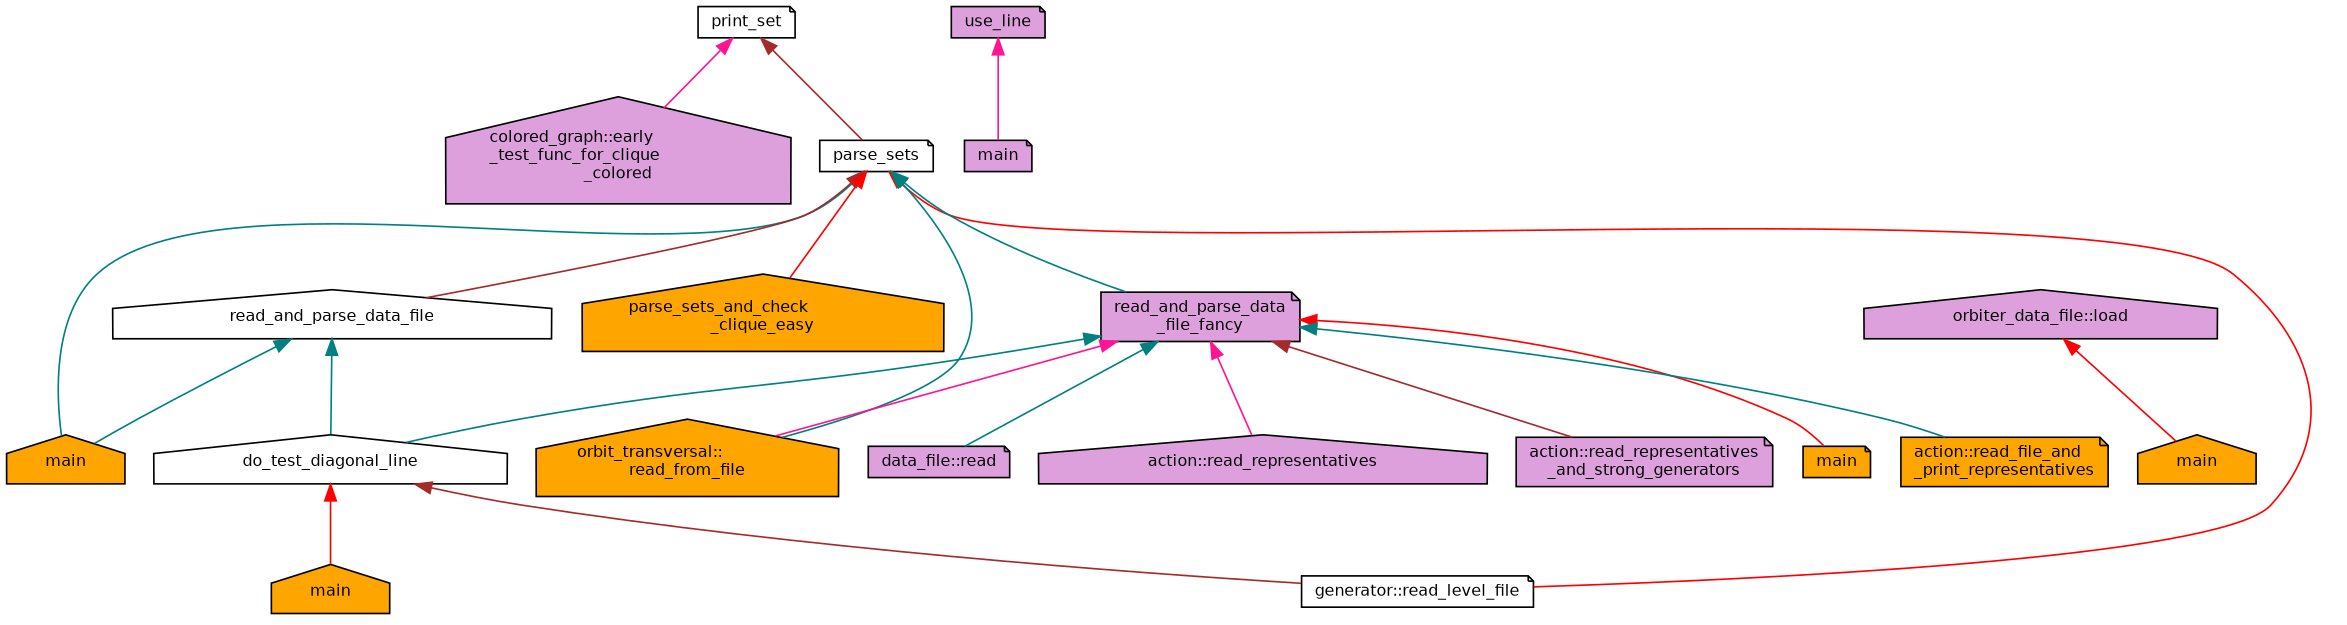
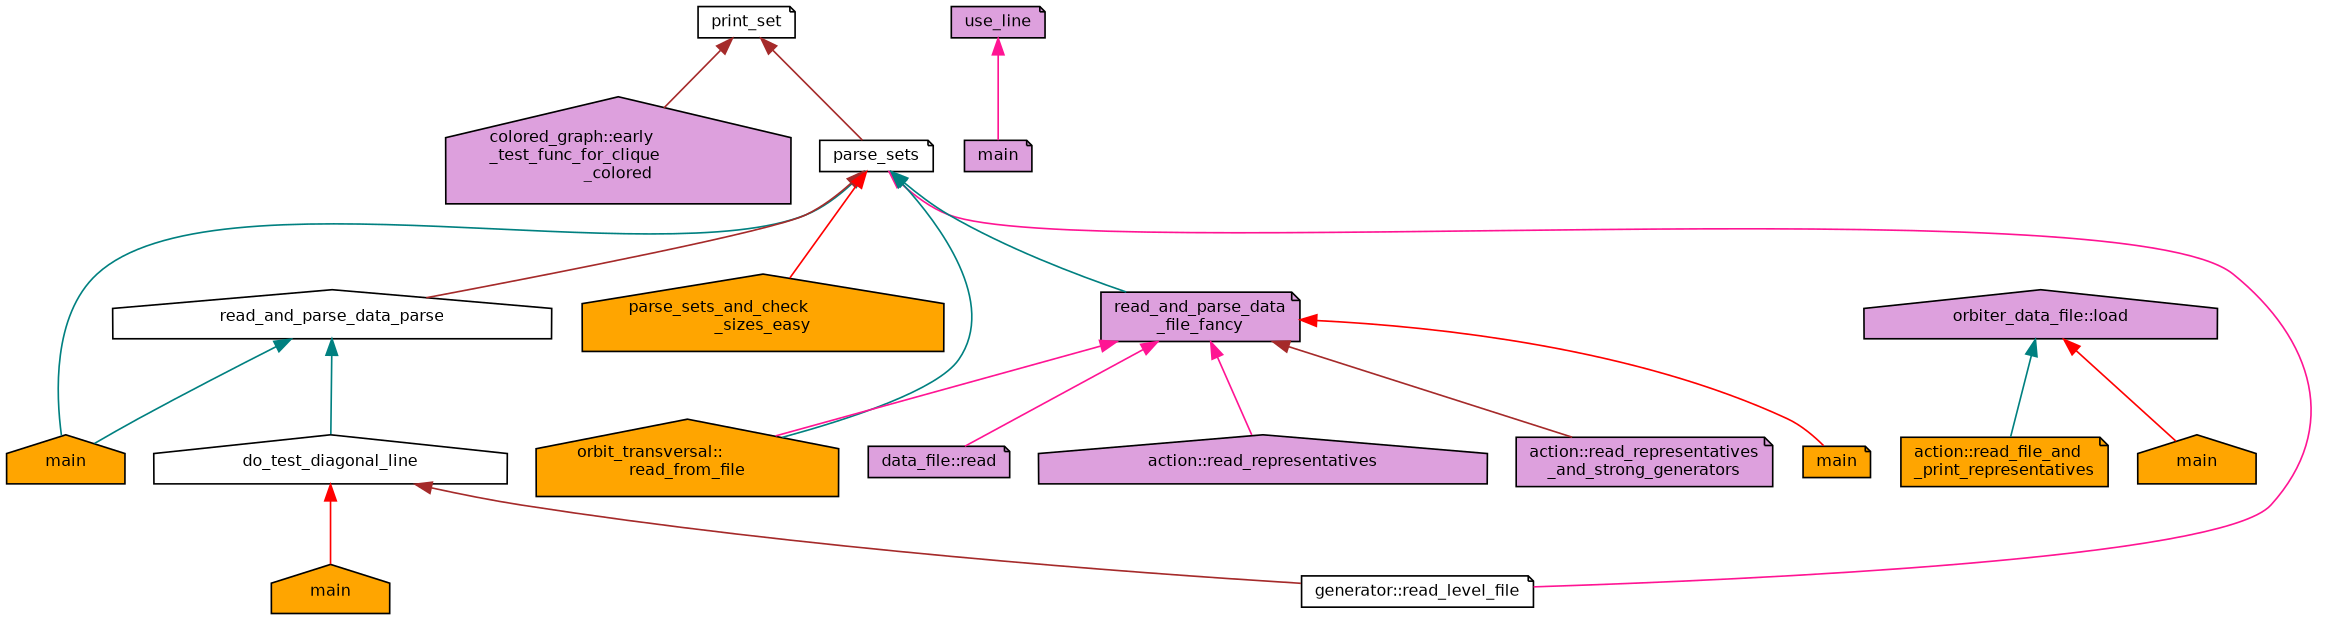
(692, 79) -> (692, 79)
(2070, 240) -> (2070, 240)
(332, 317) -> (332, 317)
(763, 317) -> (763, 317)
(1539, 355) -> (2021, 396)
(744, 387) -> none
(1054, 398) -> (1054, 398)
